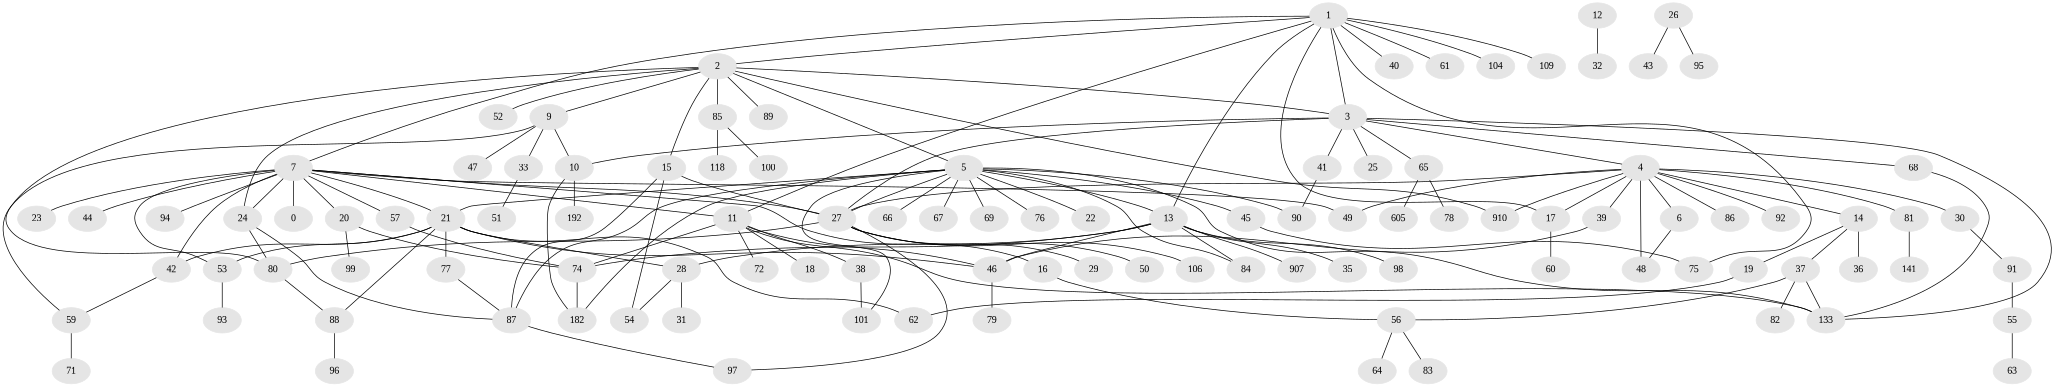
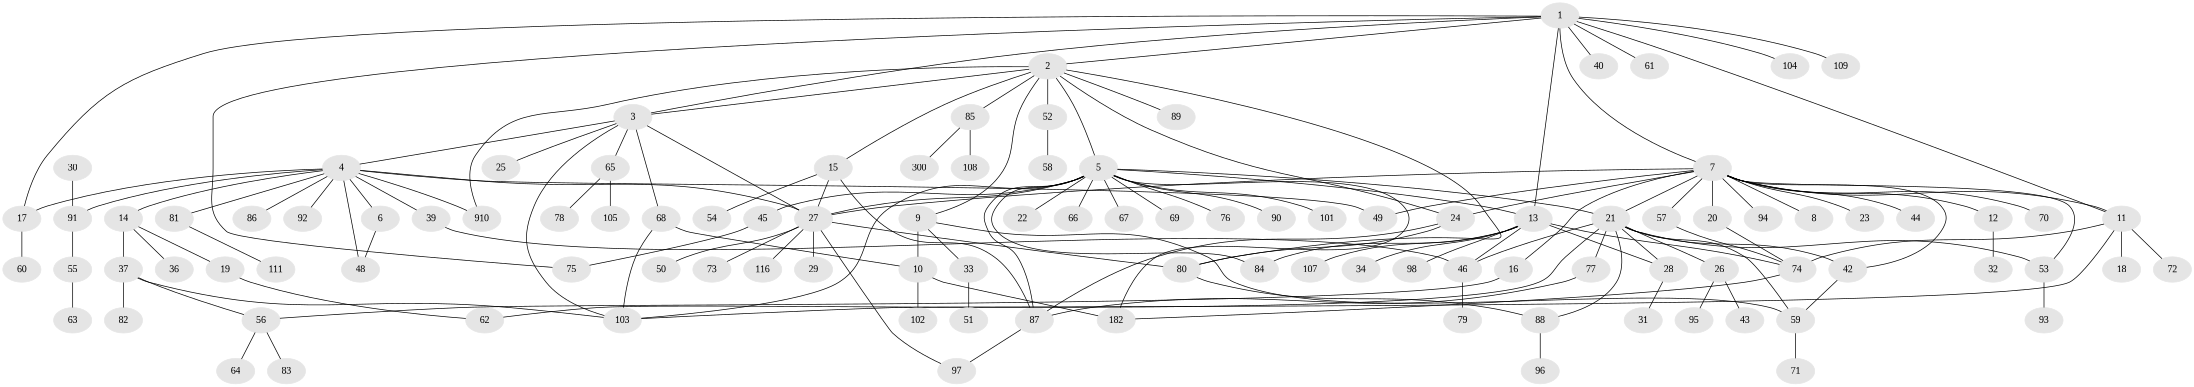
(978, 129) -> (821, 254)
(473, 168) -> none
(718, 168) -> (970, 168)
(768, 168) -> (919, 168)
none -> (1048, 168)
(1322, 168) -> none
(1804, 180) -> (203, 183)
none -> (1853, 193)
(293, 219) -> (1814, 219)
(574, 219) -> (918, 320)
(1398, 219) -> (610, 219)
none -> (2044, 219)
none -> (1681, 251)
(906, 252) -> none
none -> (1752, 263)
(351, 270) -> none
none -> (712, 270)
(861, 270) -> none
(1195, 270) -> (763, 270)
(1297, 270) -> (1310, 270)
(1348, 270) -> (1361, 270)
(1909, 270) -> (276, 270)
(655, 295) -> none
(1826, 320) -> (622, 320)
